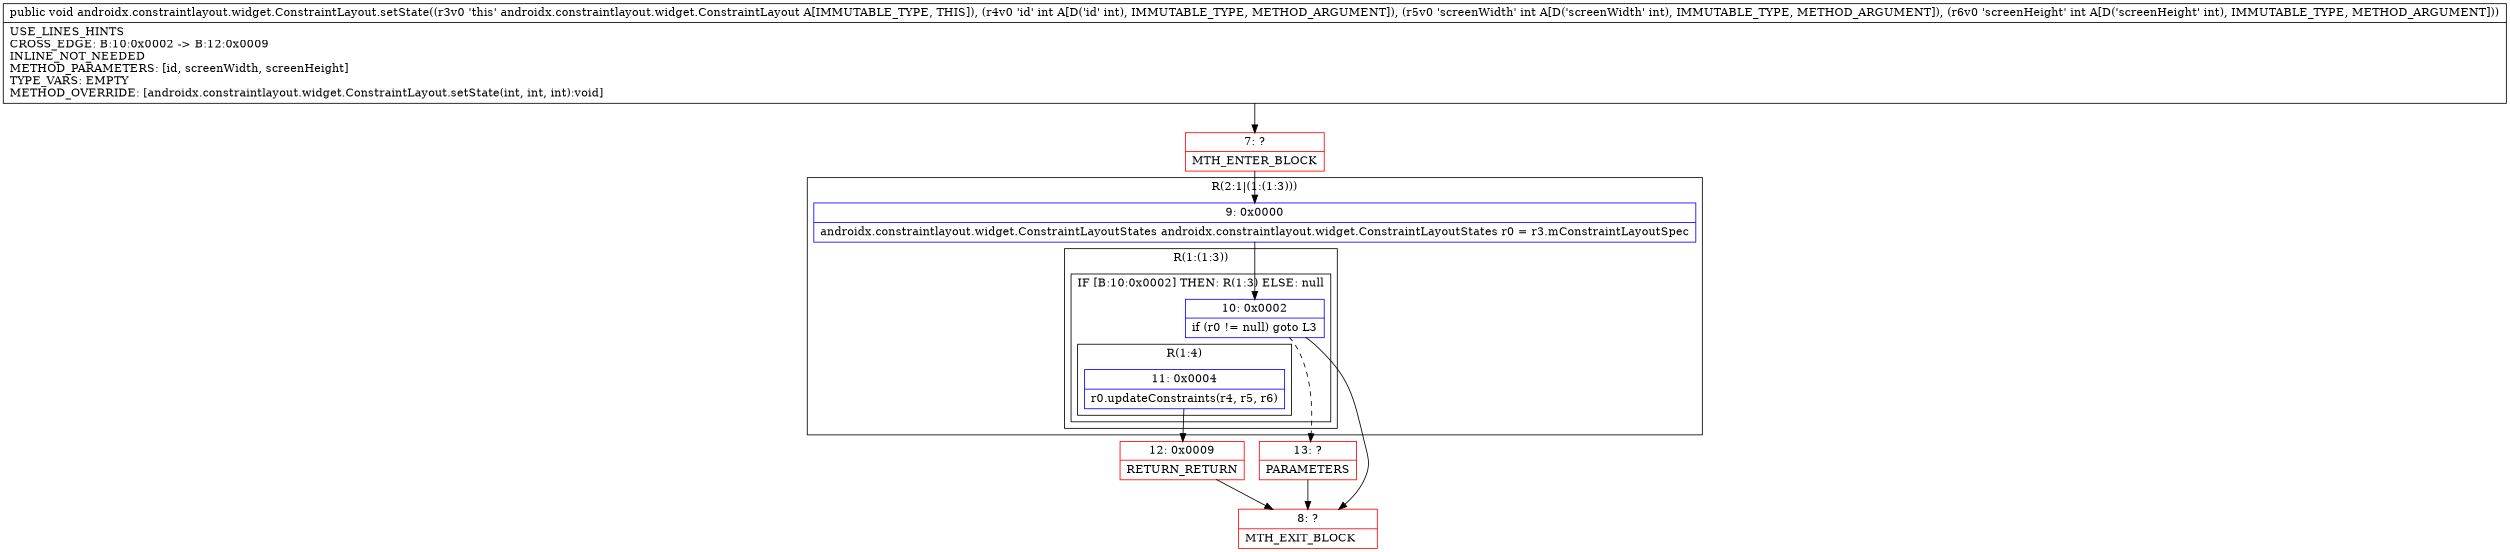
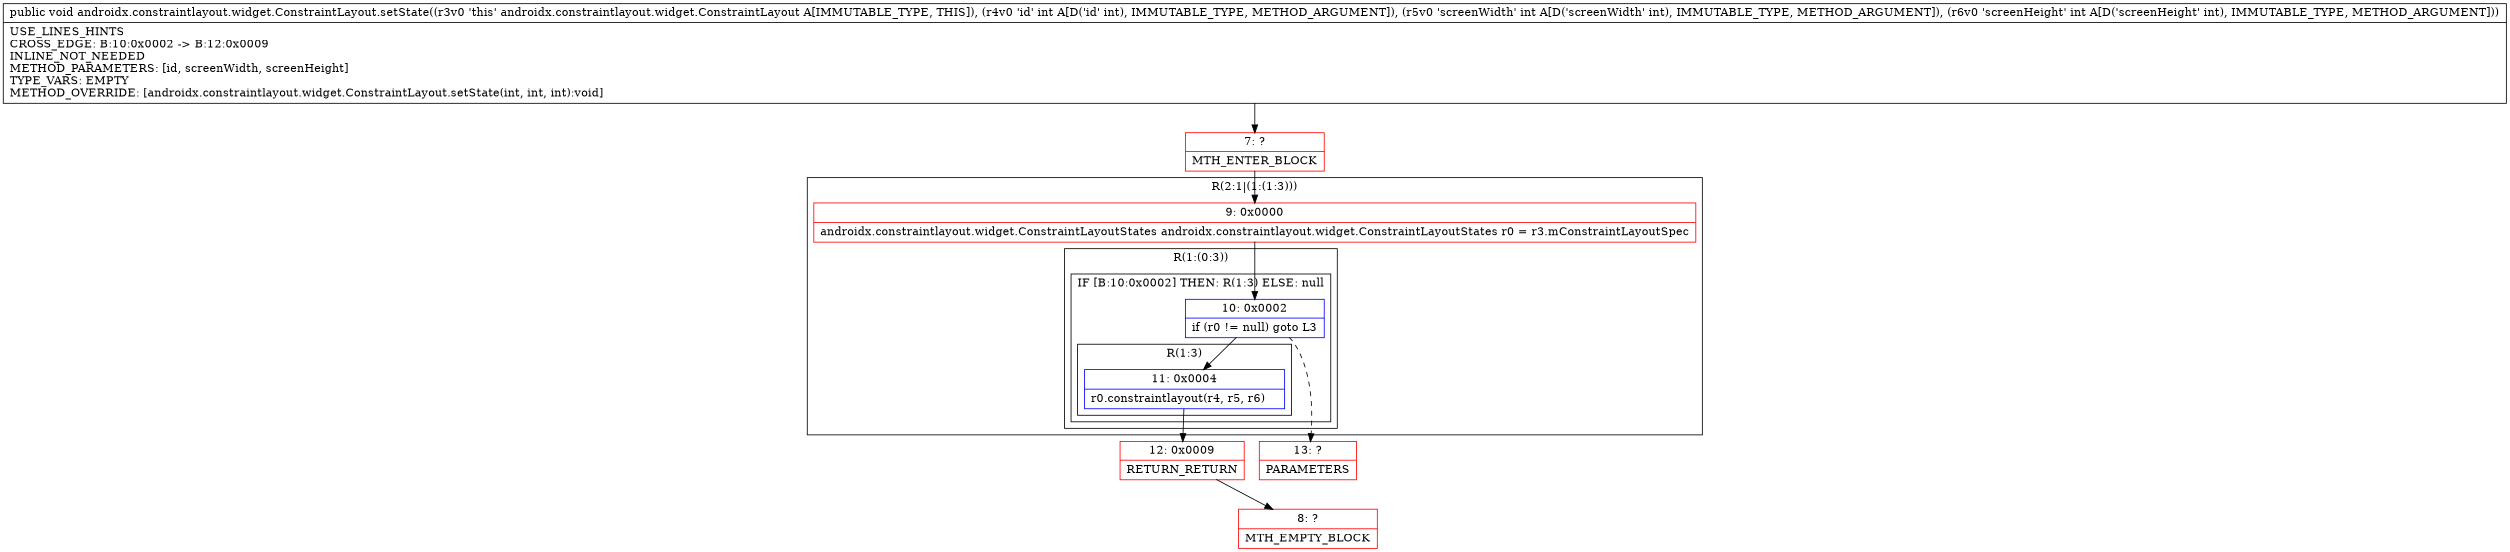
(1255, 223) -> (1255, 223)
(1201, 258) -> (1201, 258)
(1185, 354) -> (1185, 354)
(1185, 399) -> (1178, 399)
(1358, 416) -> (1223, 351)
(1308, 490) -> none
(1301, 538) -> (1308, 538)
